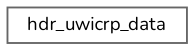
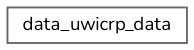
(97, 25) -> (97, 25)
